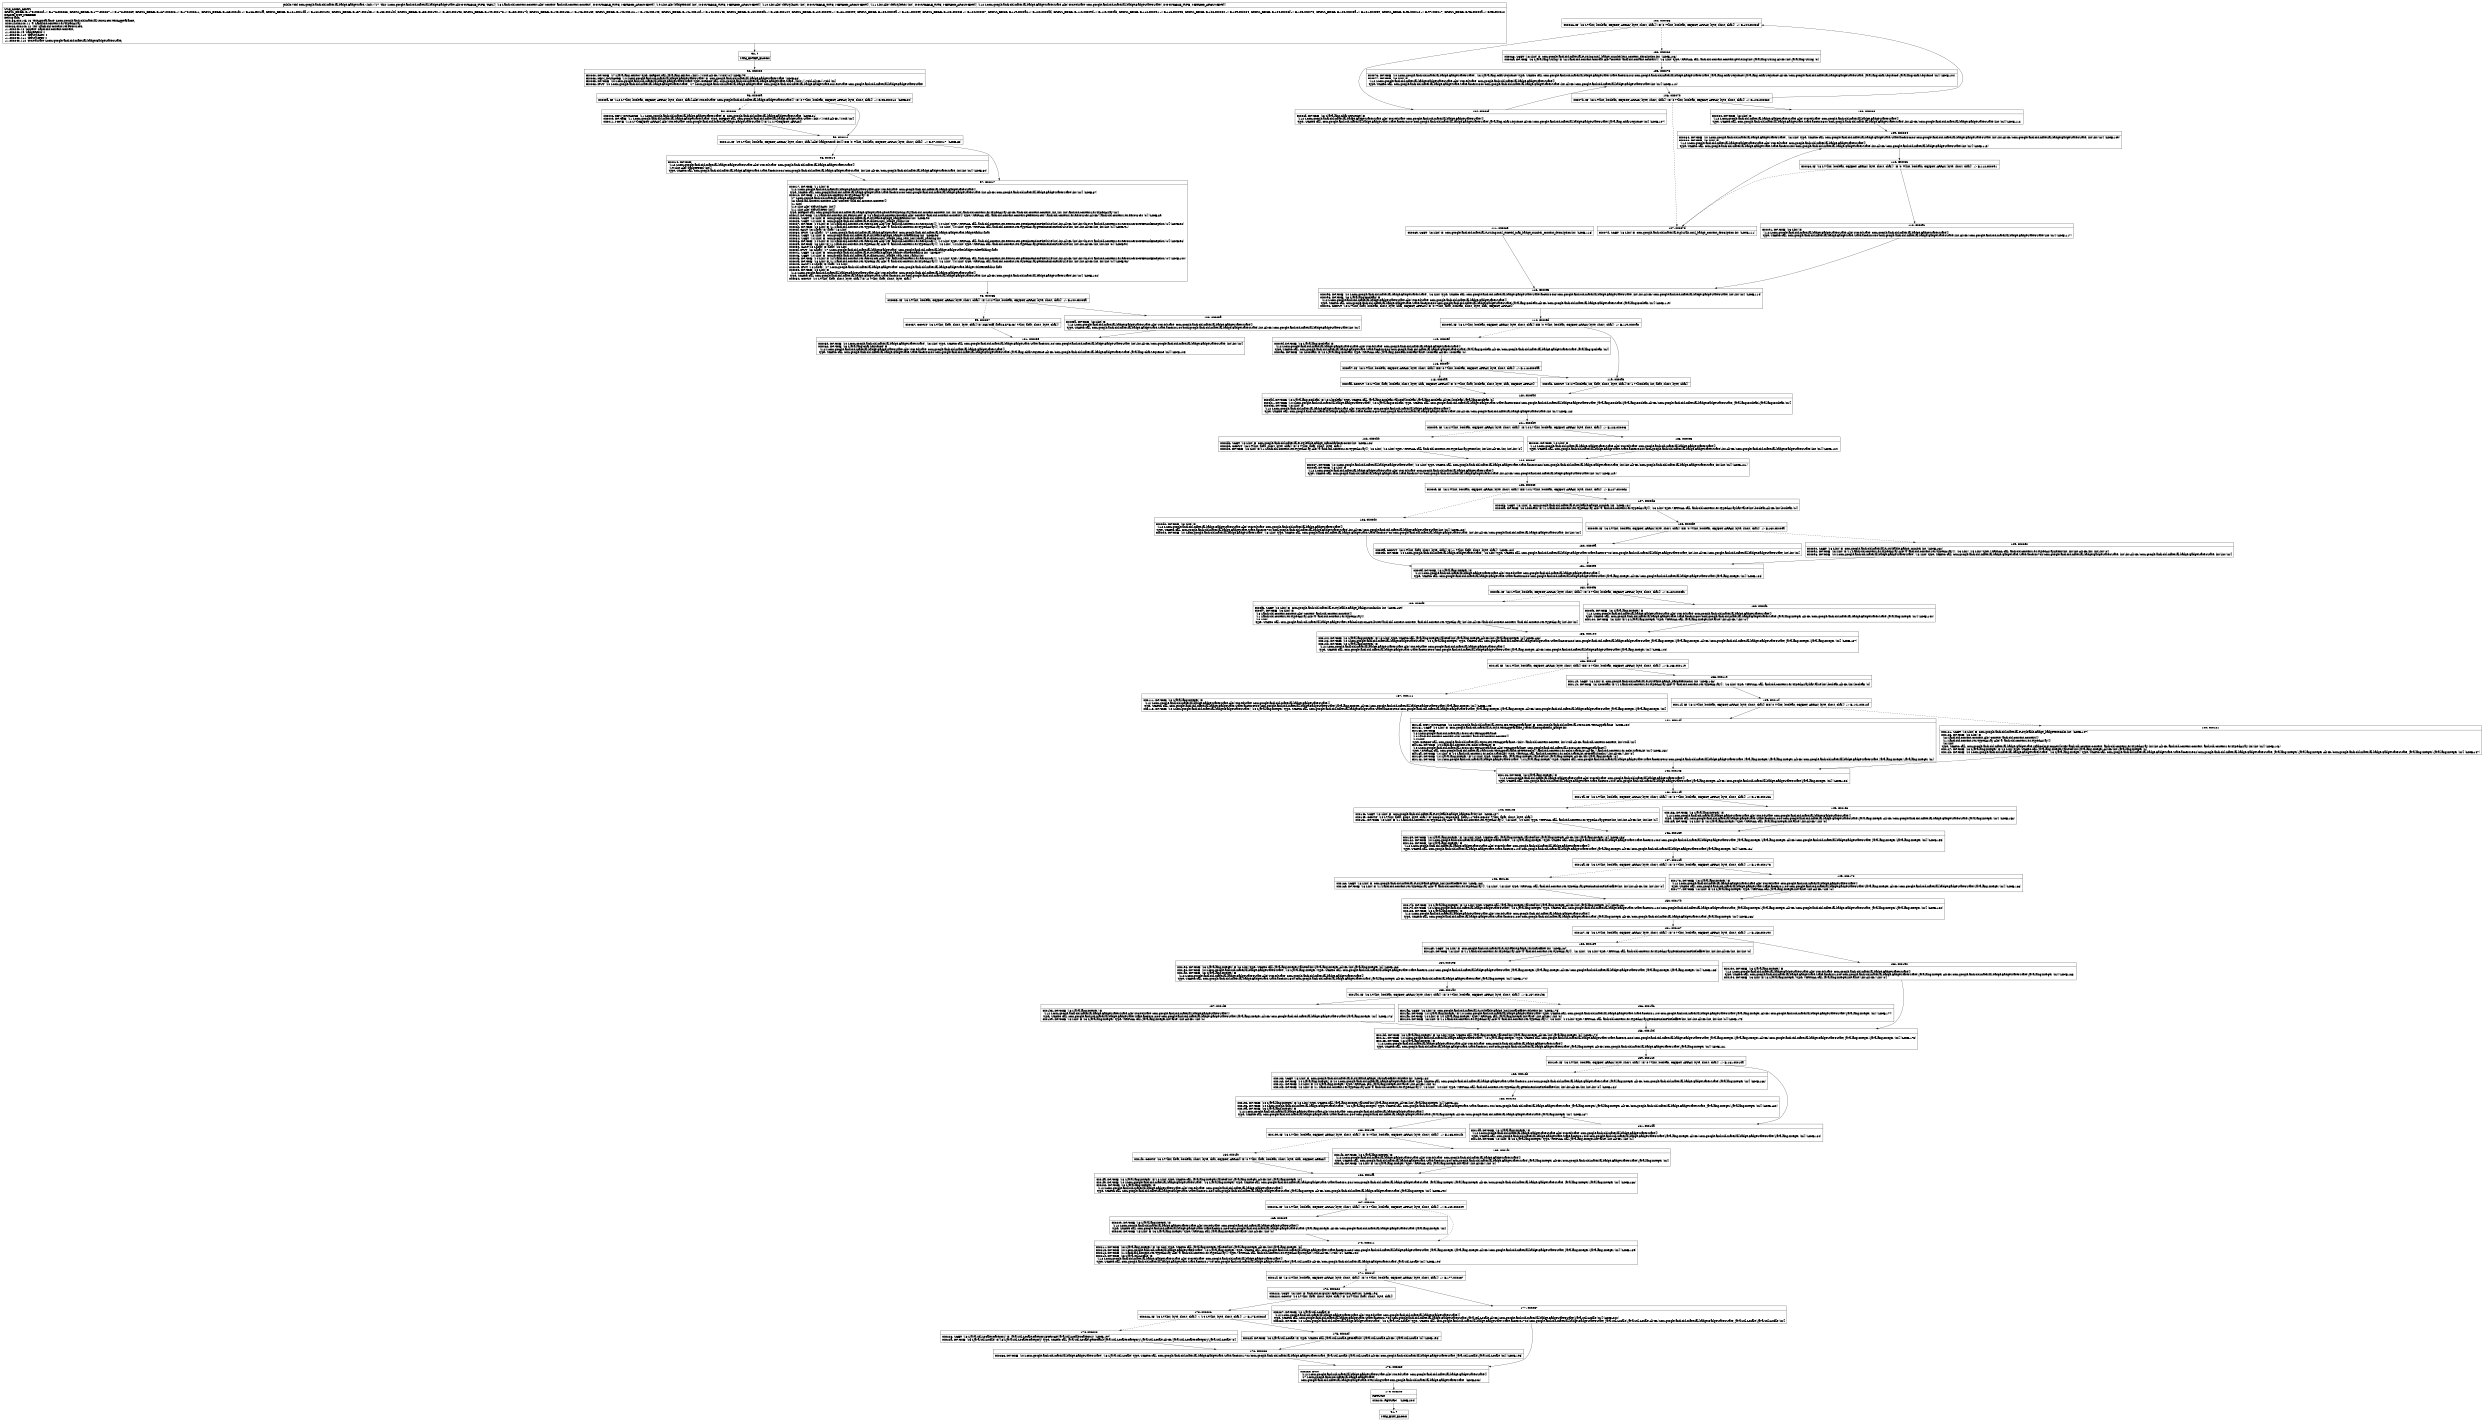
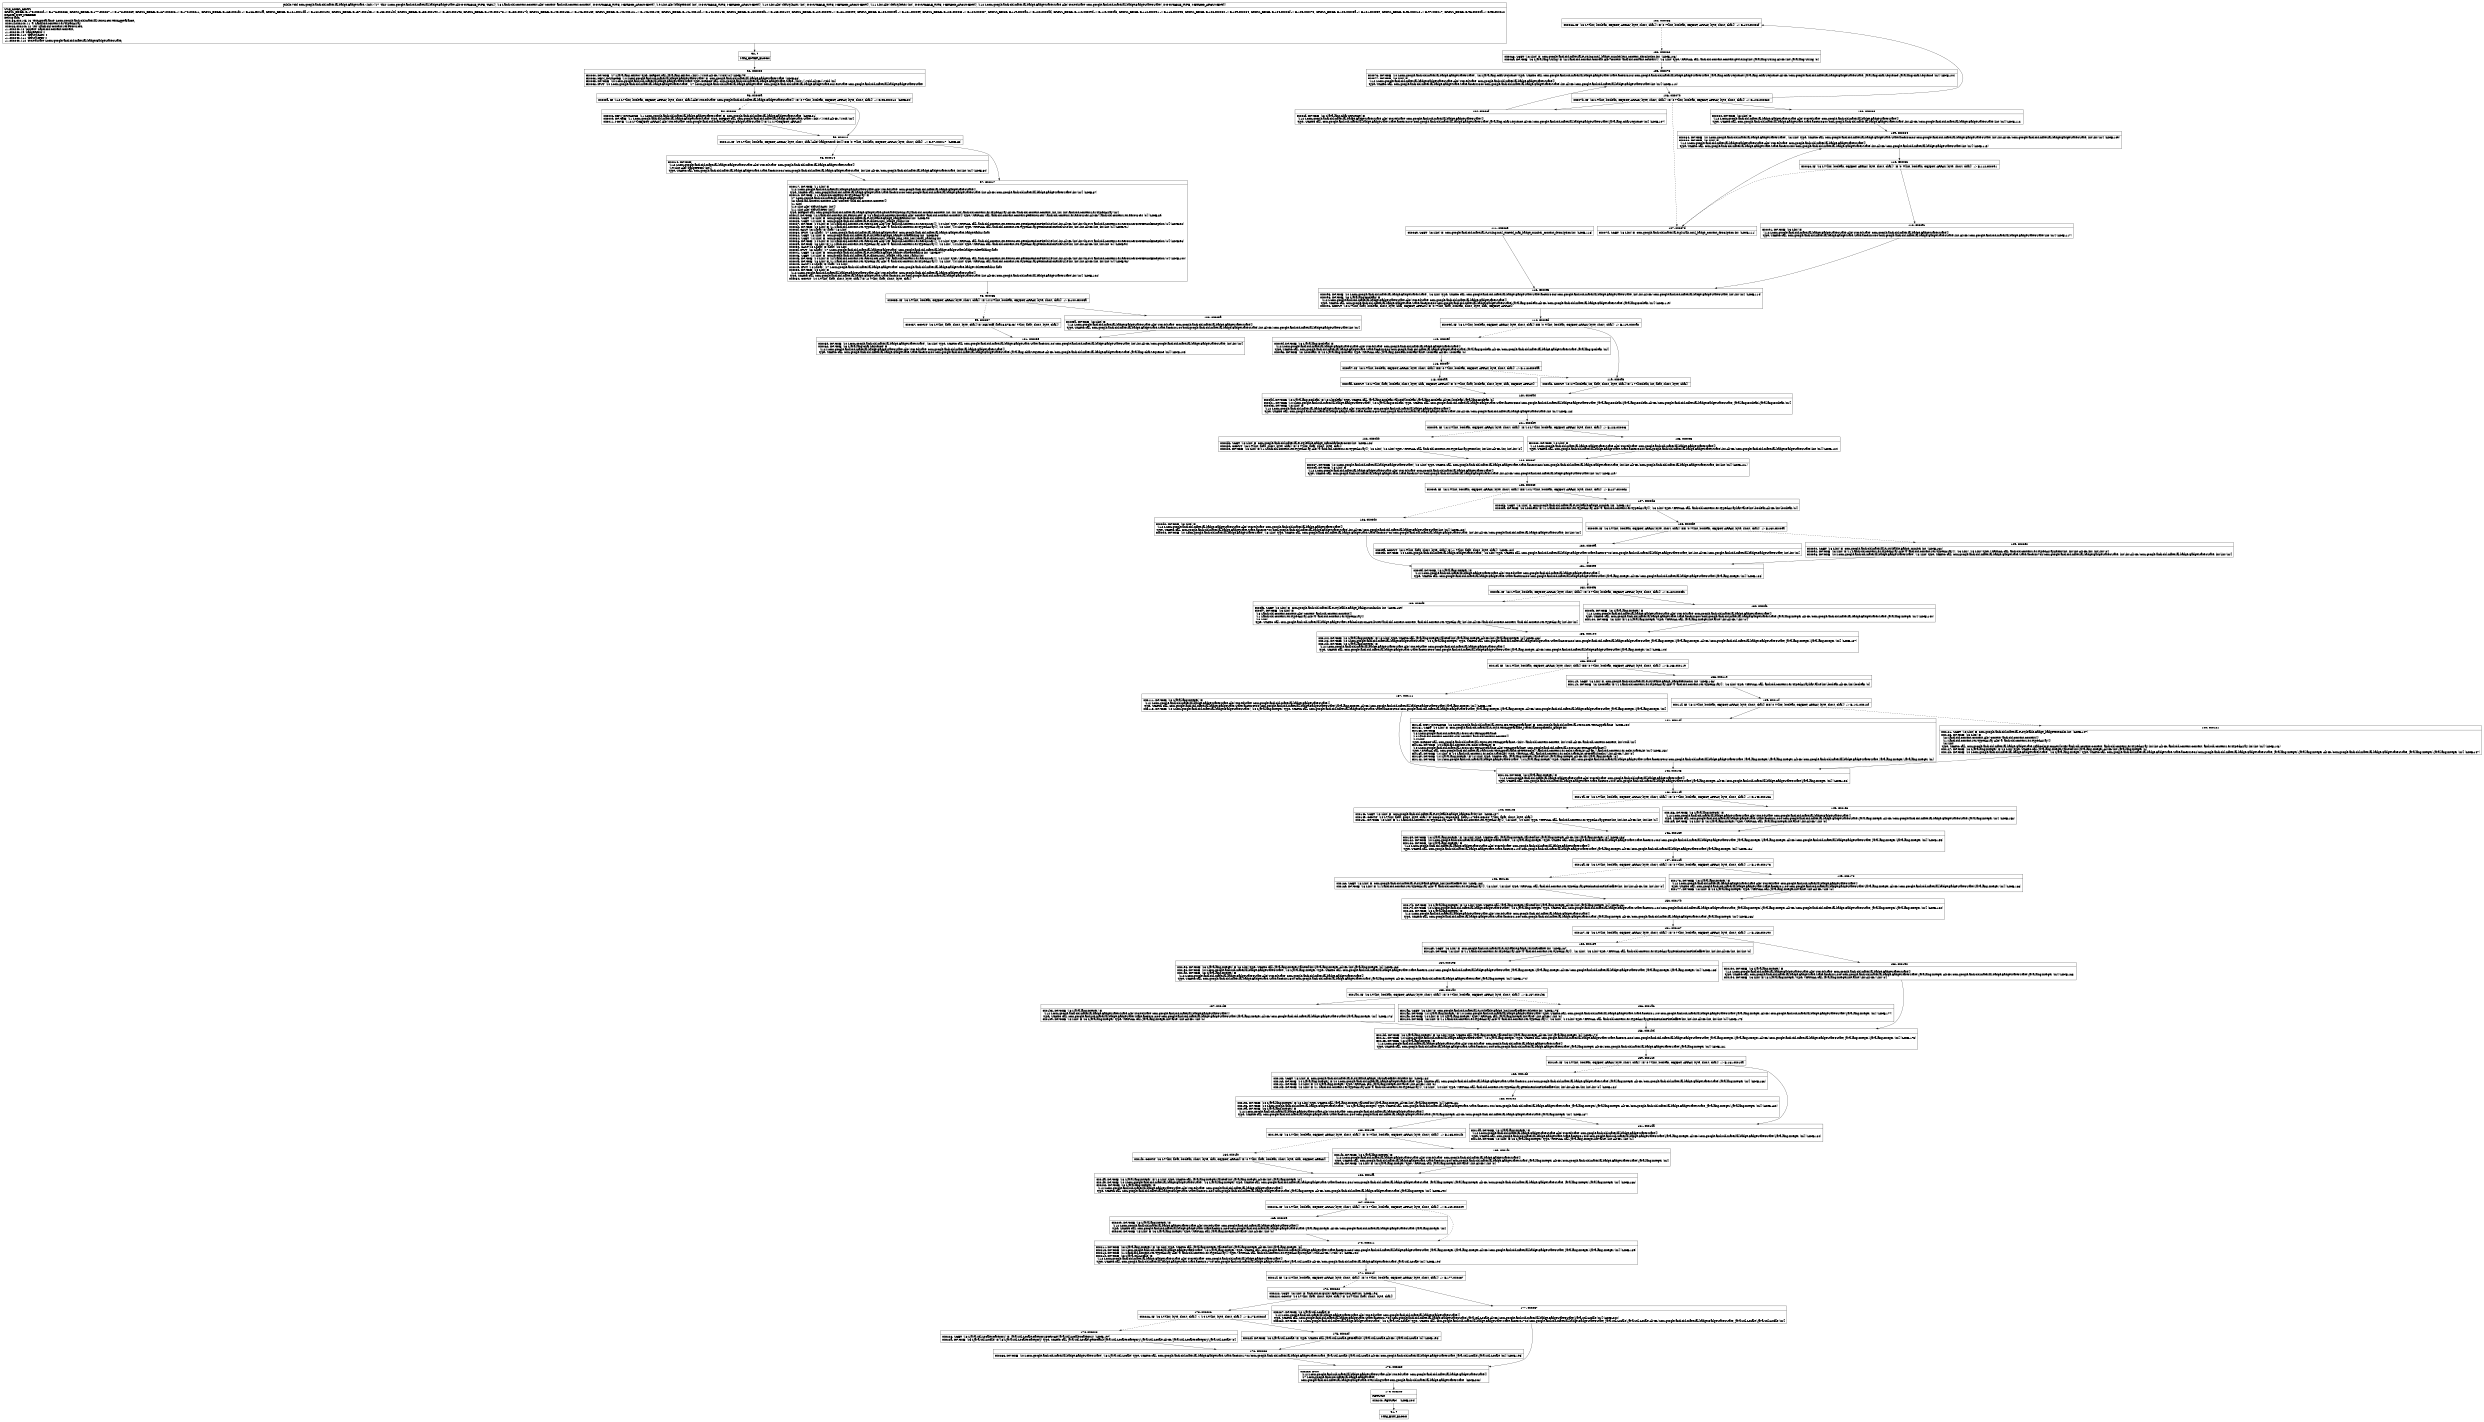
(1460, 52) -> (1592, 106)
(1528, 374) -> (1528, 374)
(1583, 1121) -> (1578, 1120)
